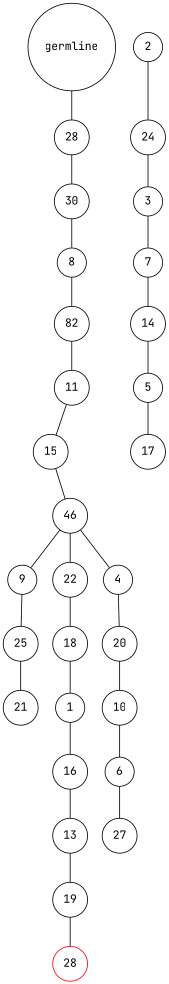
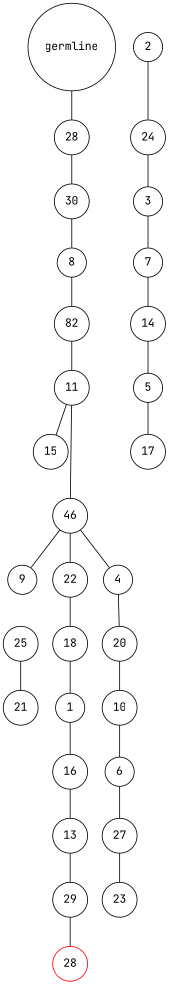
(60, 484) -> (71, 452)
(22, 610) -> none
(70, 900) -> (70, 900)
none -> (120, 900)
